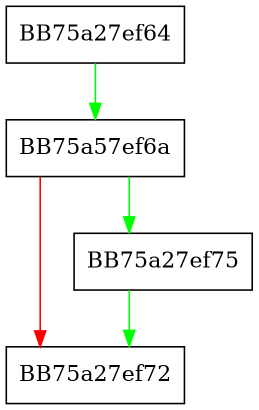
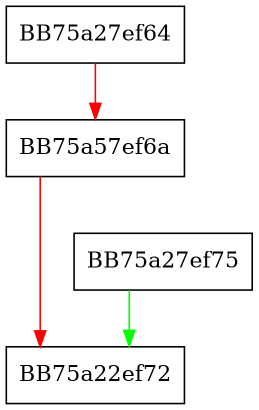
(95, 83) -> (95, 83)
(129, 197) -> none
(95, 375) -> (95, 375)
